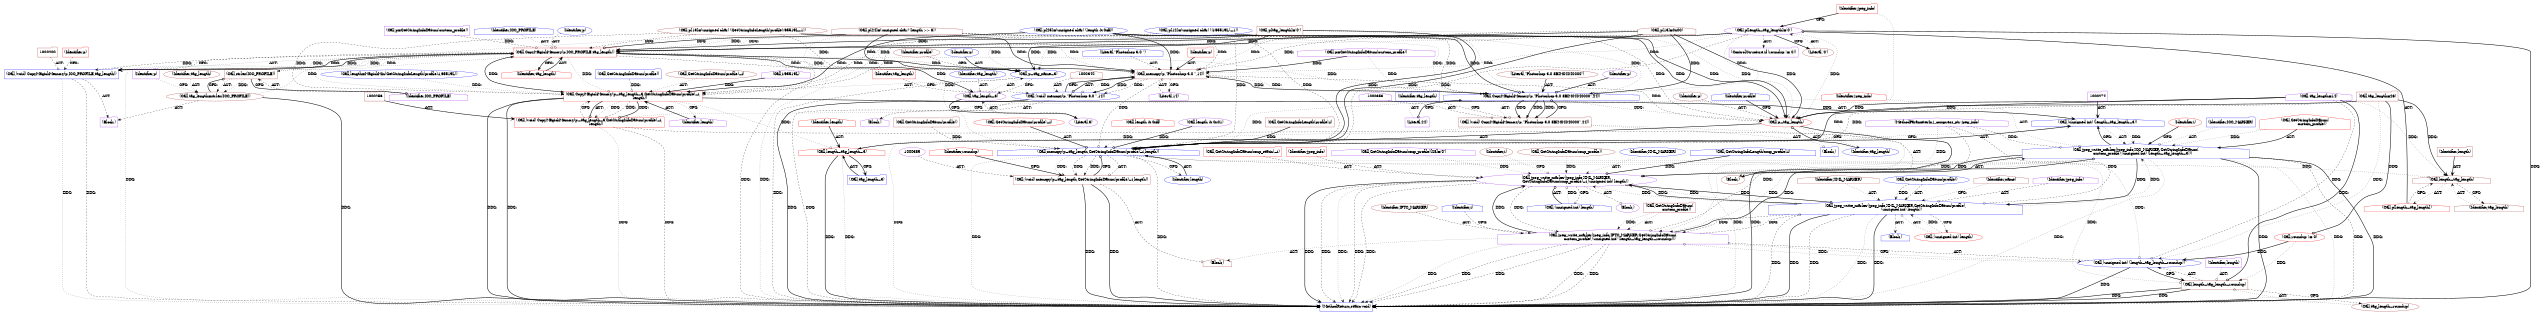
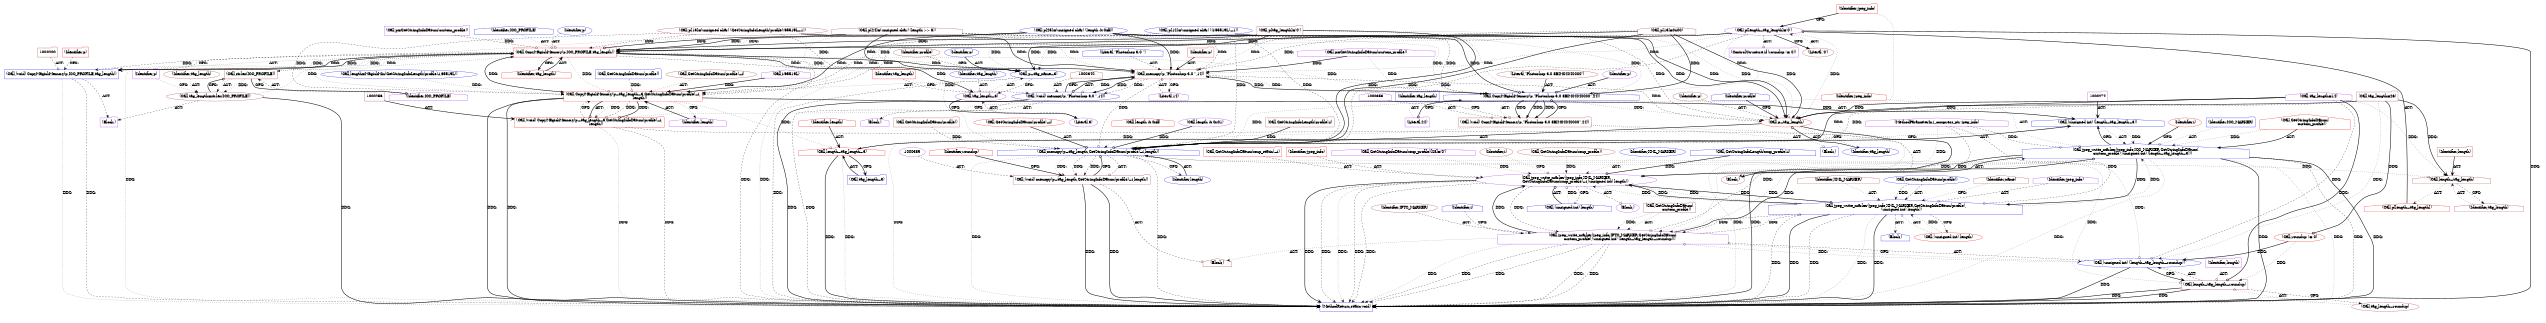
(731, 40) -> (731, 40)
(1764, 40) -> (1764, 40)
(2417, 191) -> none
